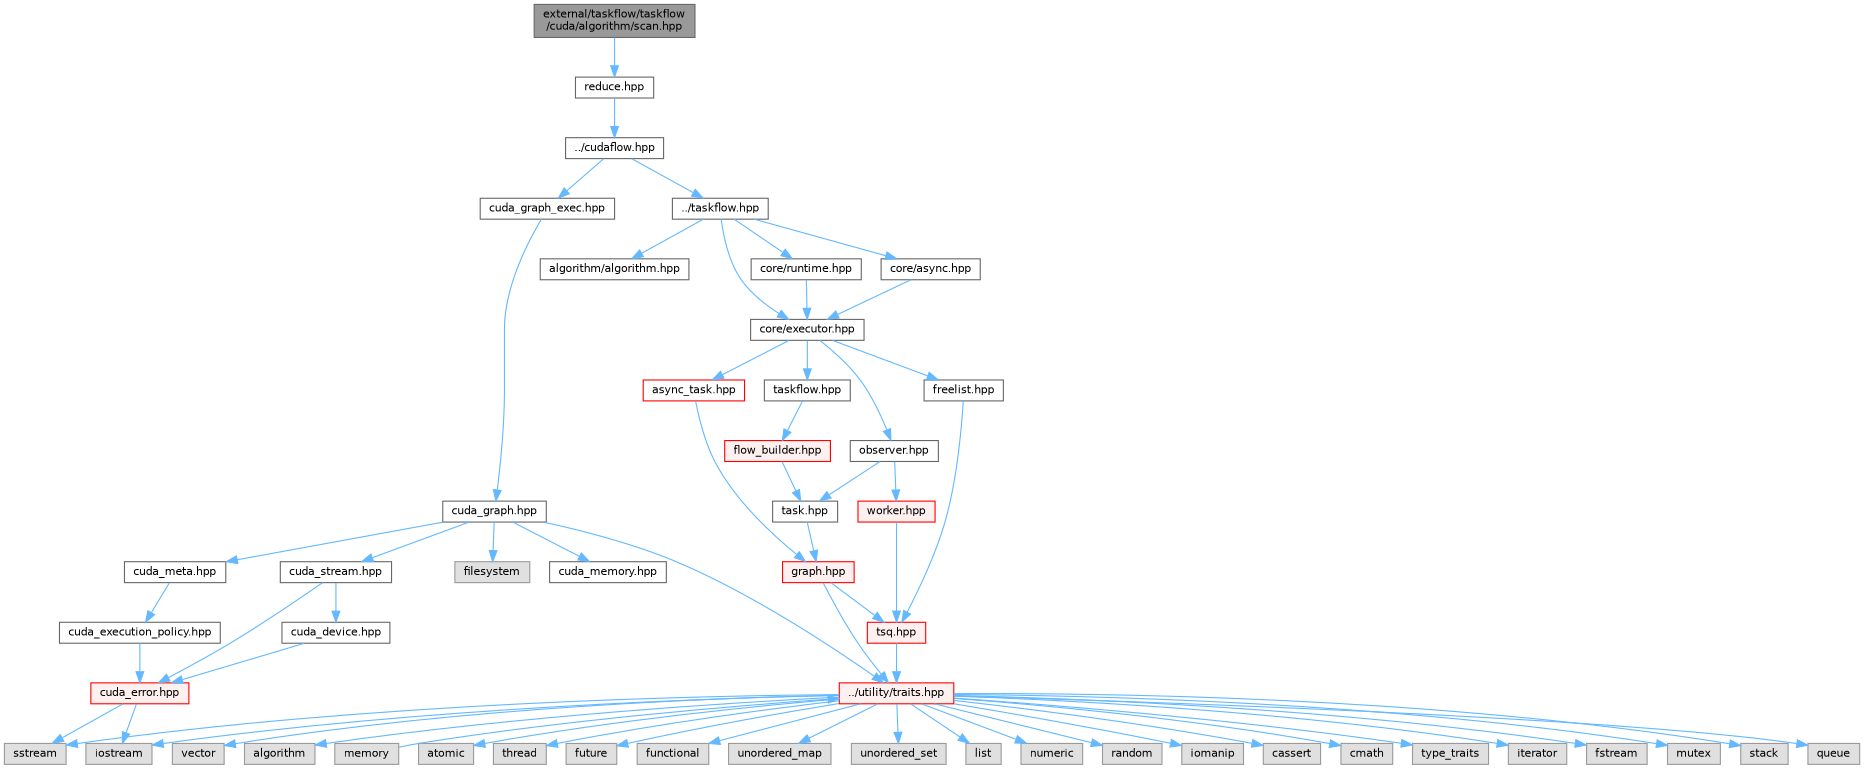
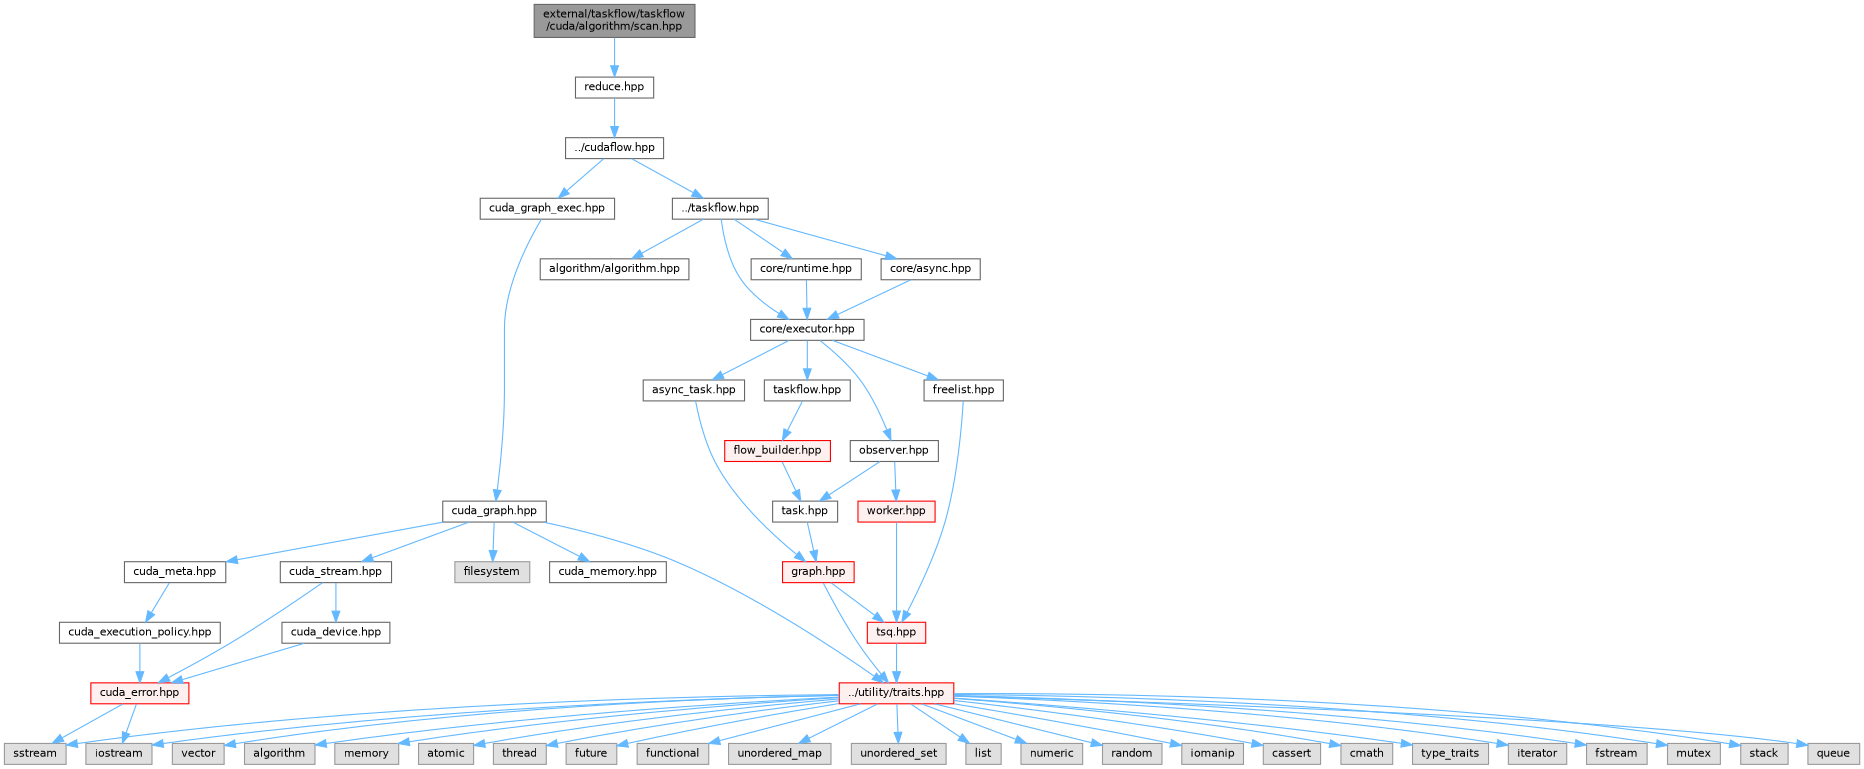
(694, 390) -> (694, 390)
(570, 723) -> (624, 715)
